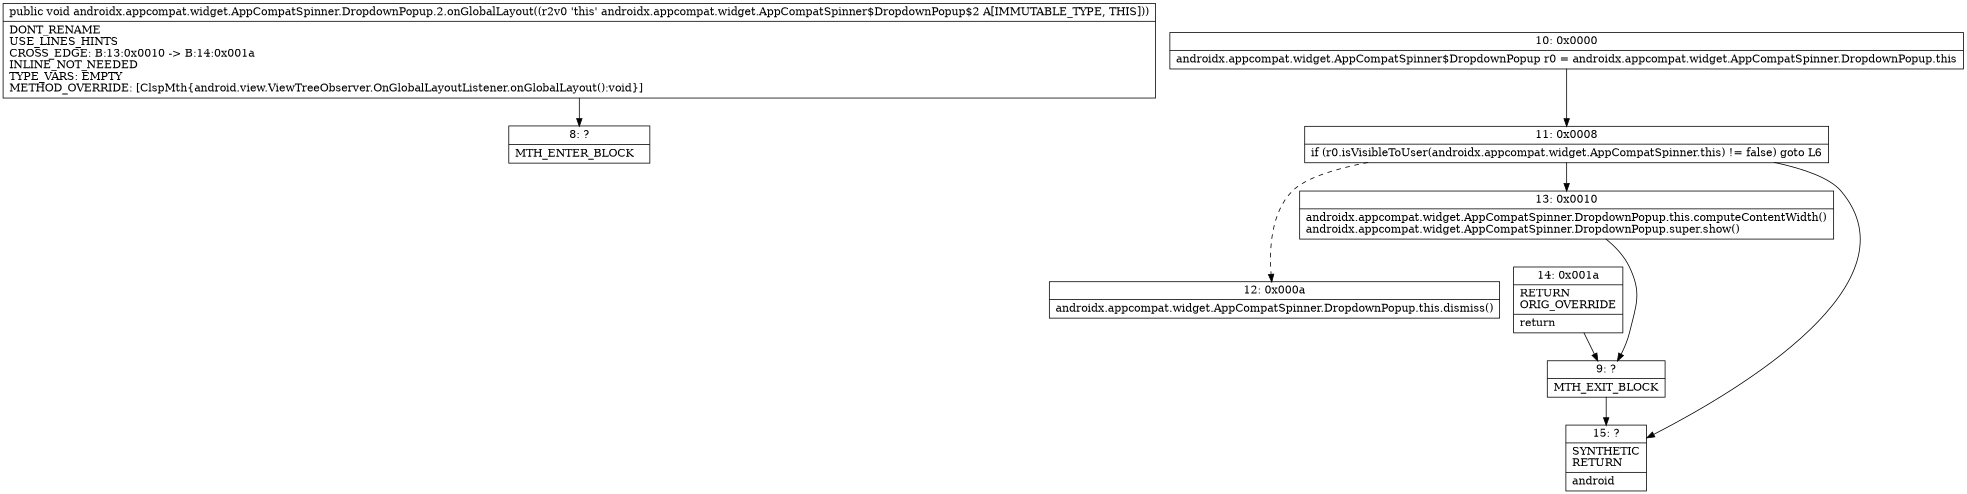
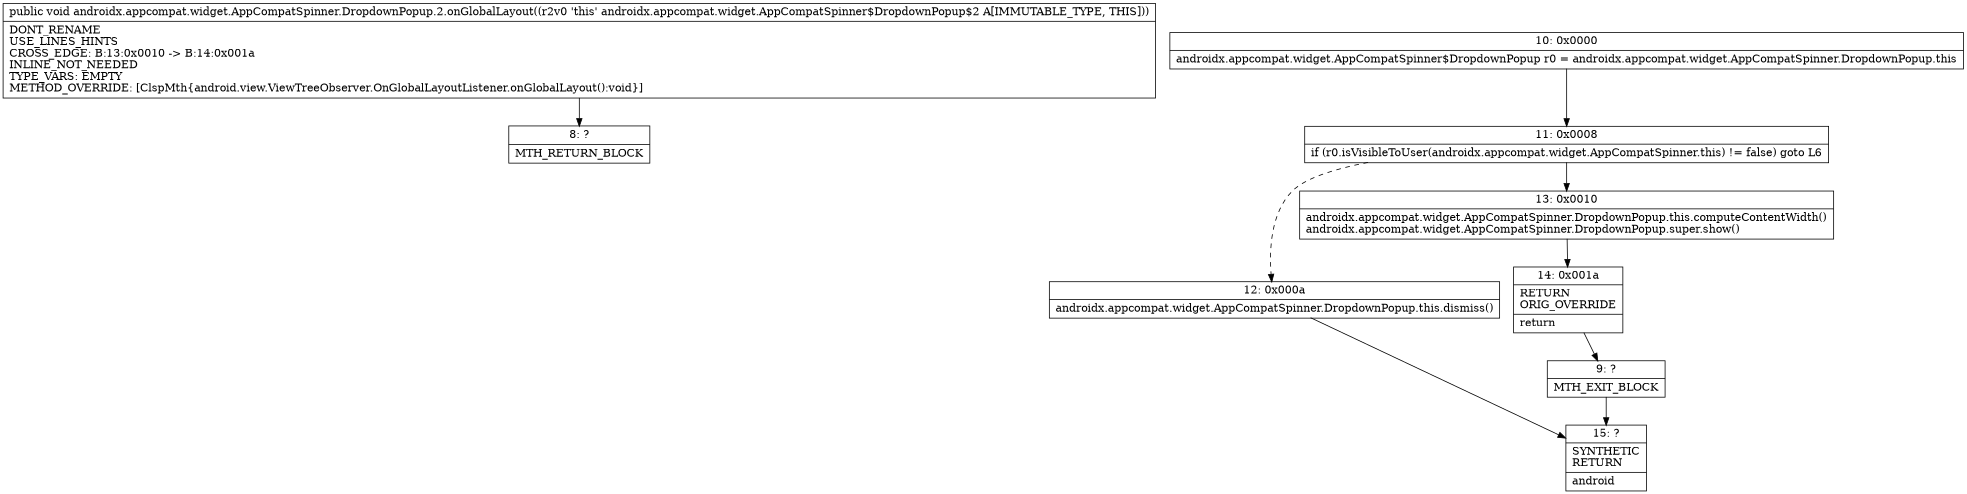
(575, 153) -> (579, 153)
(1637, 293) -> (1567, 249)
(1824, 313) -> (1435, 376)
